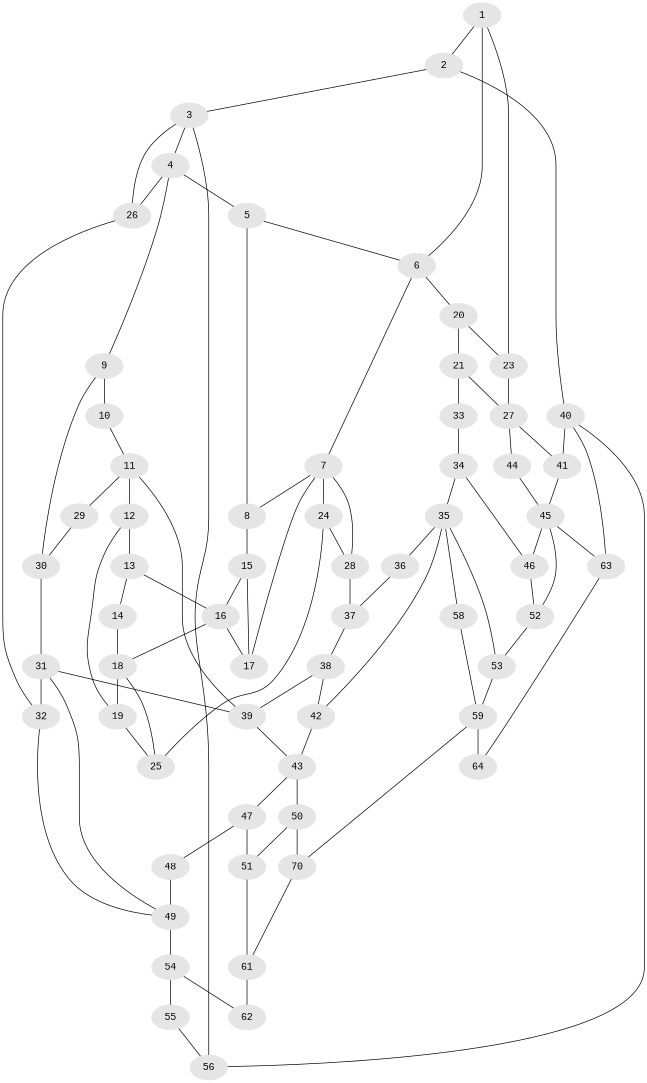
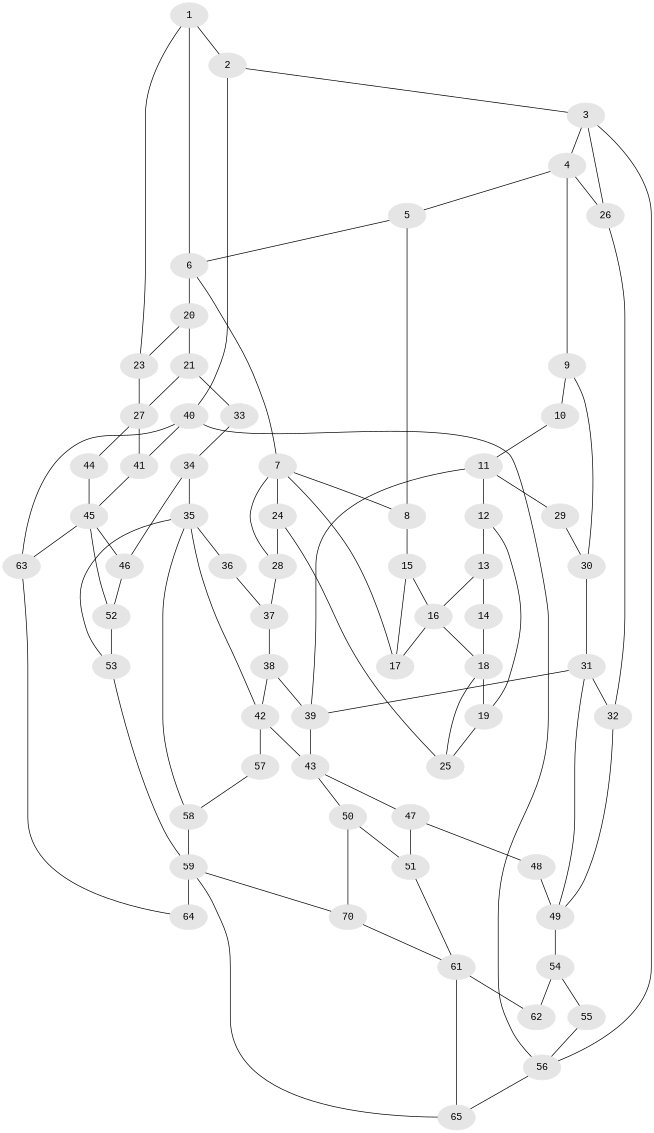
none -> (260, 767)
none -> (456, 1118)
